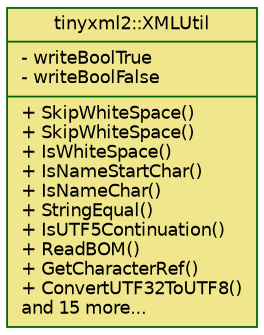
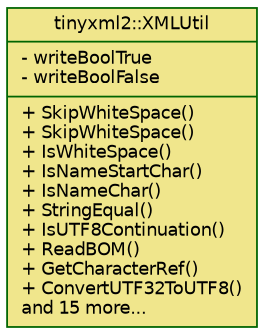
(123, 230) -> (123, 230)
